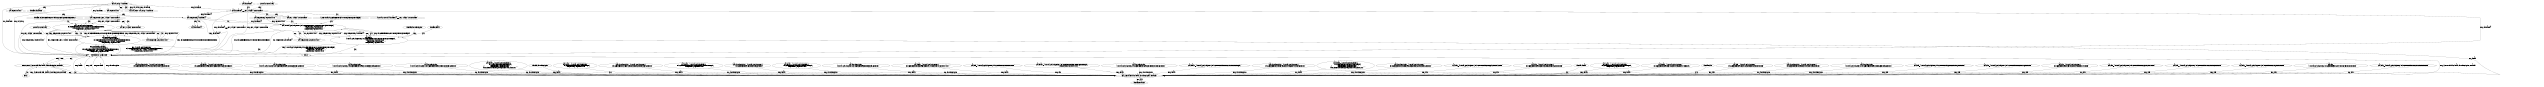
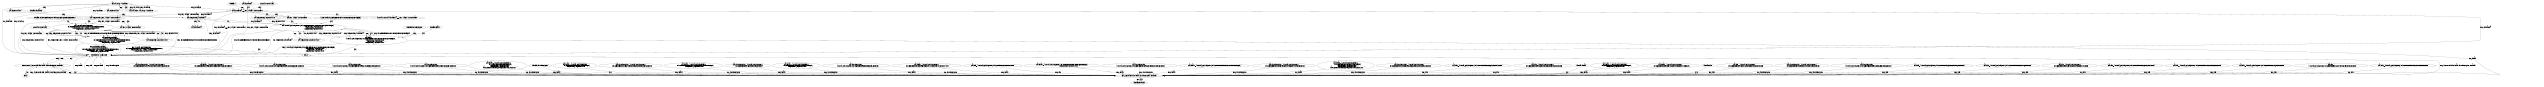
none -> (232, 4)
none -> (175, 14)
